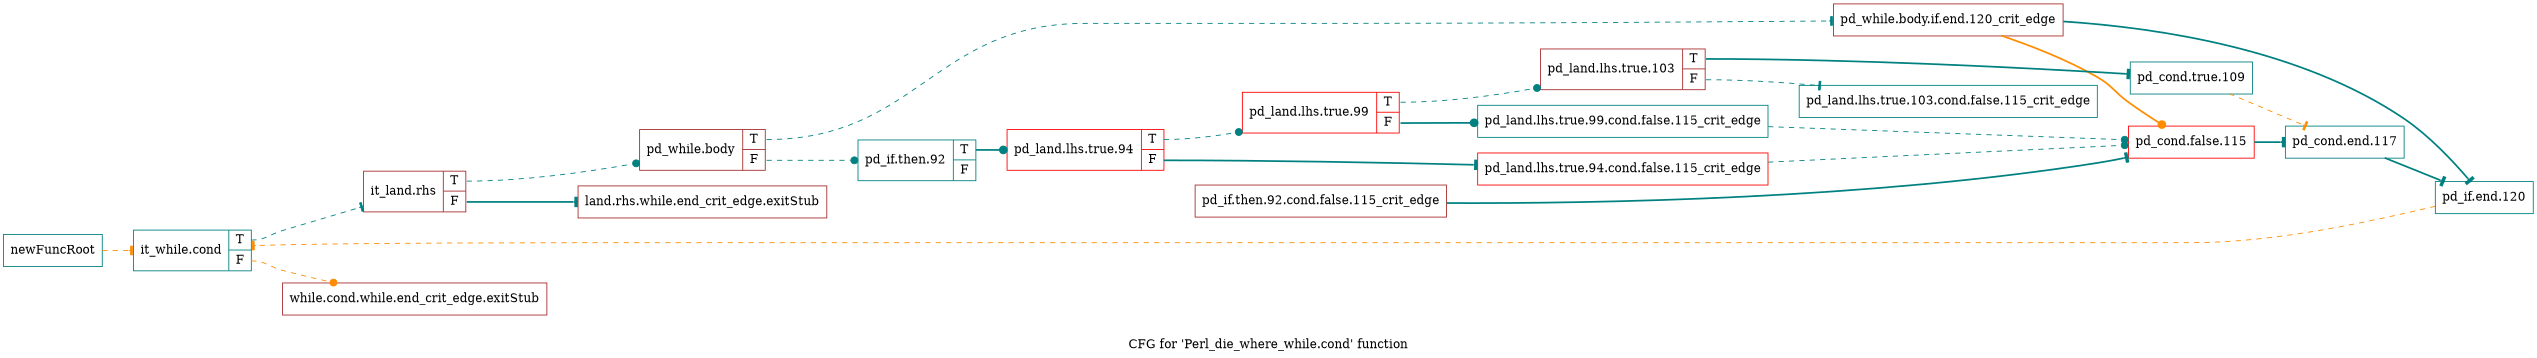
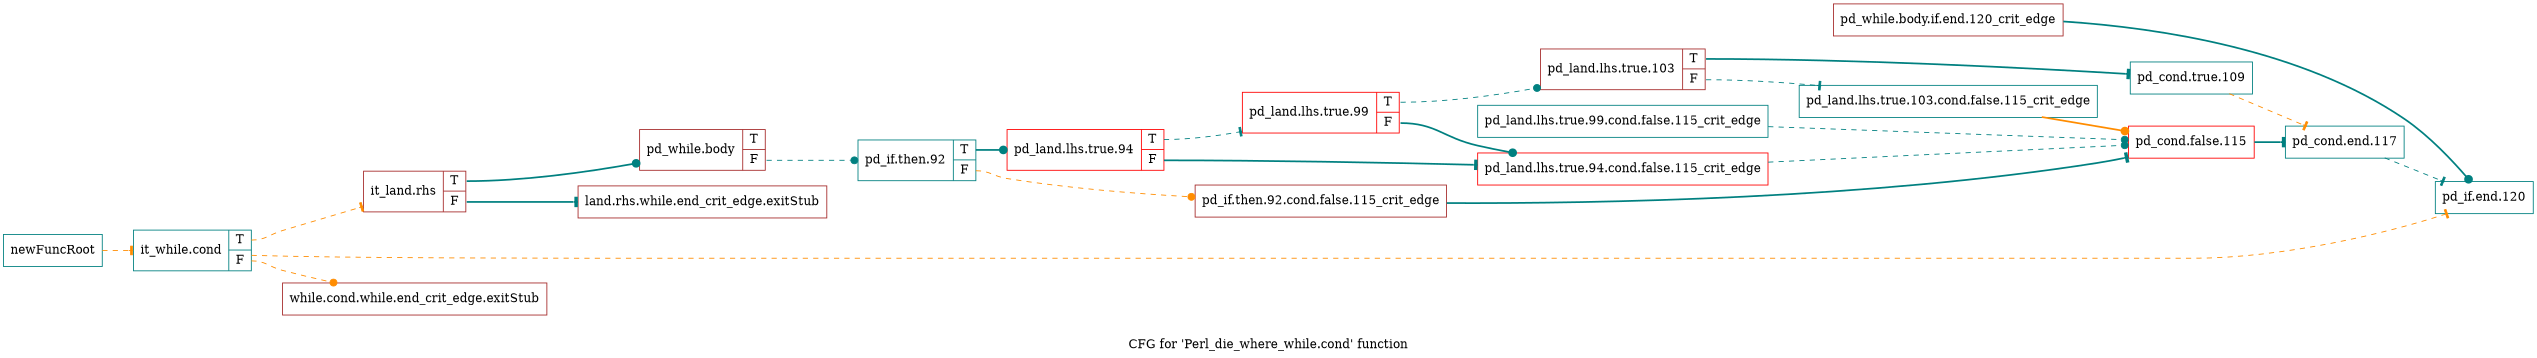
(1284, 23) -> none
(2282, 61) -> (2282, 61)
(2073, 64) -> (2082, 124)
(1435, 123) -> (1454, 138)
(1201, 137) -> (1201, 137)
(2412, 169) -> (2412, 169)
(550, 176) -> (550, 176)
none -> (1081, 188)
(305, 224) -> (305, 224)
(1347, 243) -> (1350, 258)
